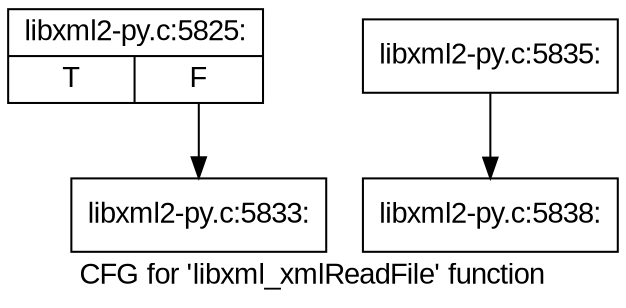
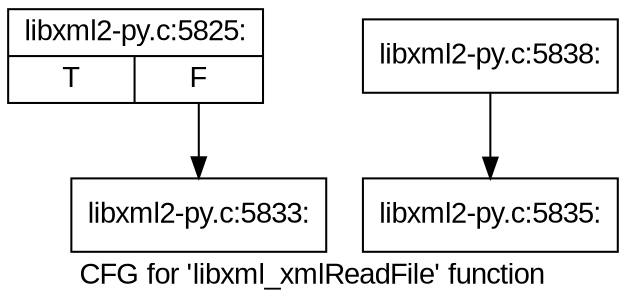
(490, 125) -> (490, 125)
